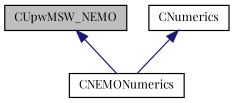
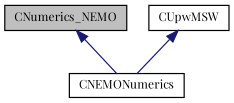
(66, 18) -> (66, 18)
(189, 18) -> (189, 18)
